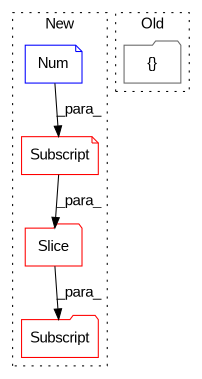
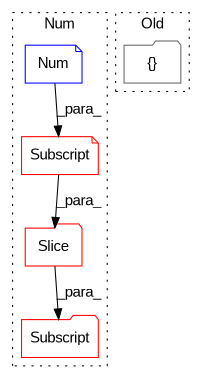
(60, 25) -> (60, 25)
